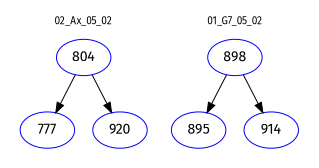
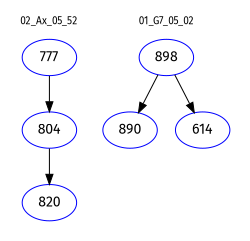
(84, 22) -> (49, 22)
(68, 89) -> (49, 89)
(120, 130) -> (49, 203)
(199, 130) -> (130, 130)
(271, 130) -> (203, 130)
